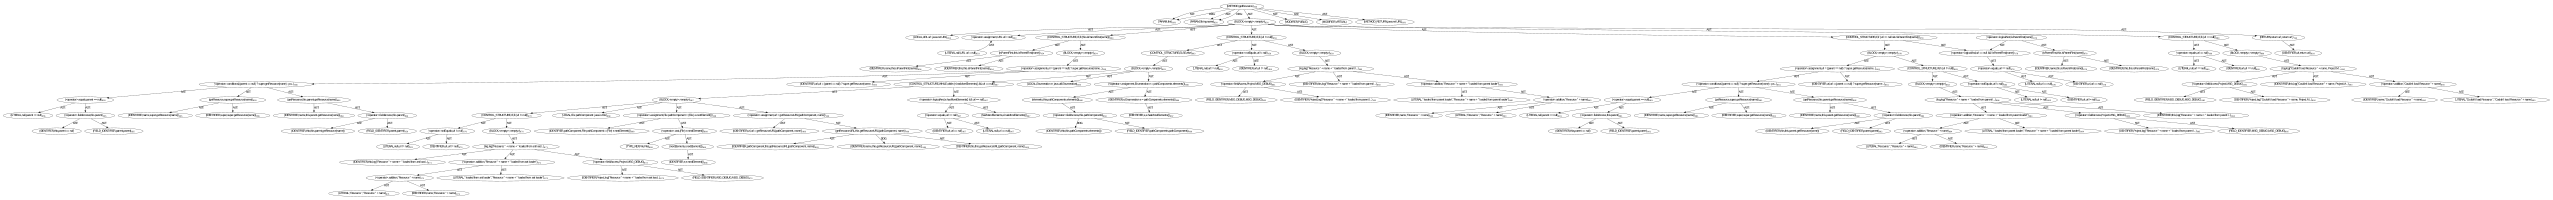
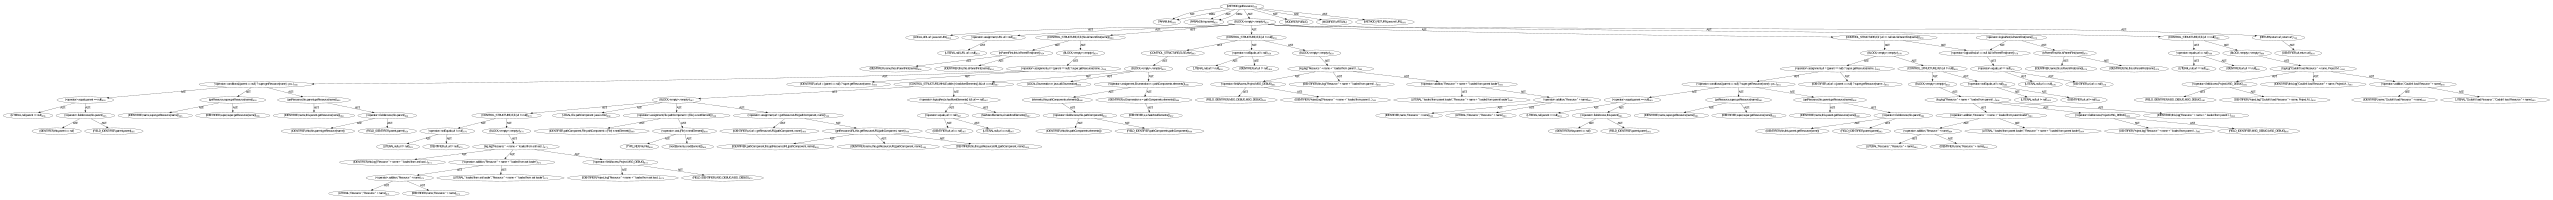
(985, 48) -> (978, 45)
(1080, 123) -> (1080, 123)
(884, 139) -> (884, 139)
(688, 162) -> none
